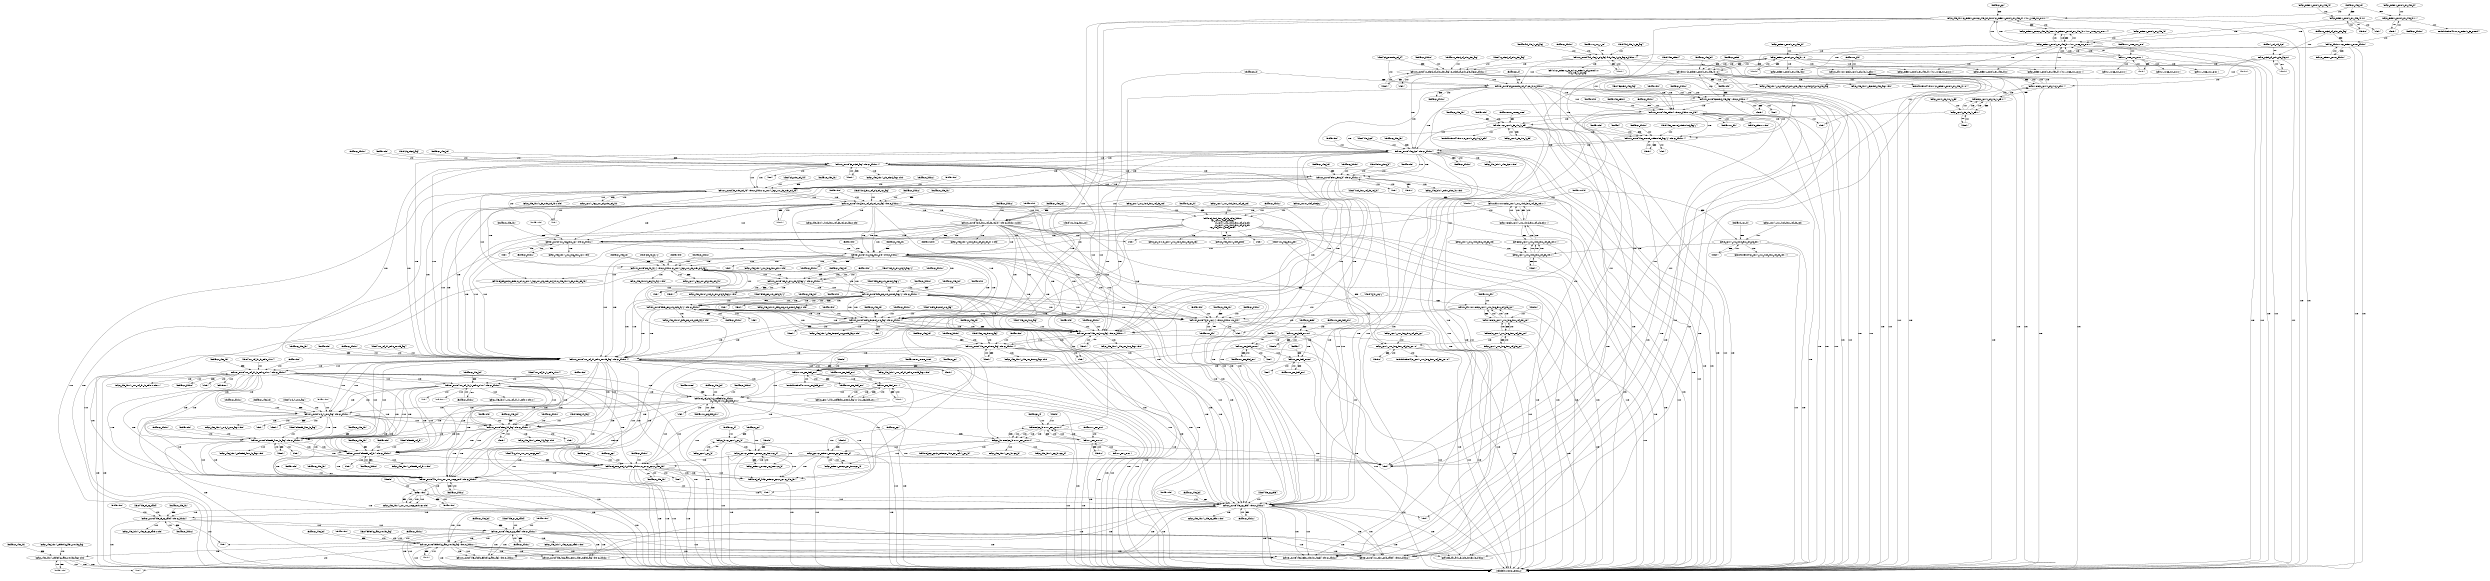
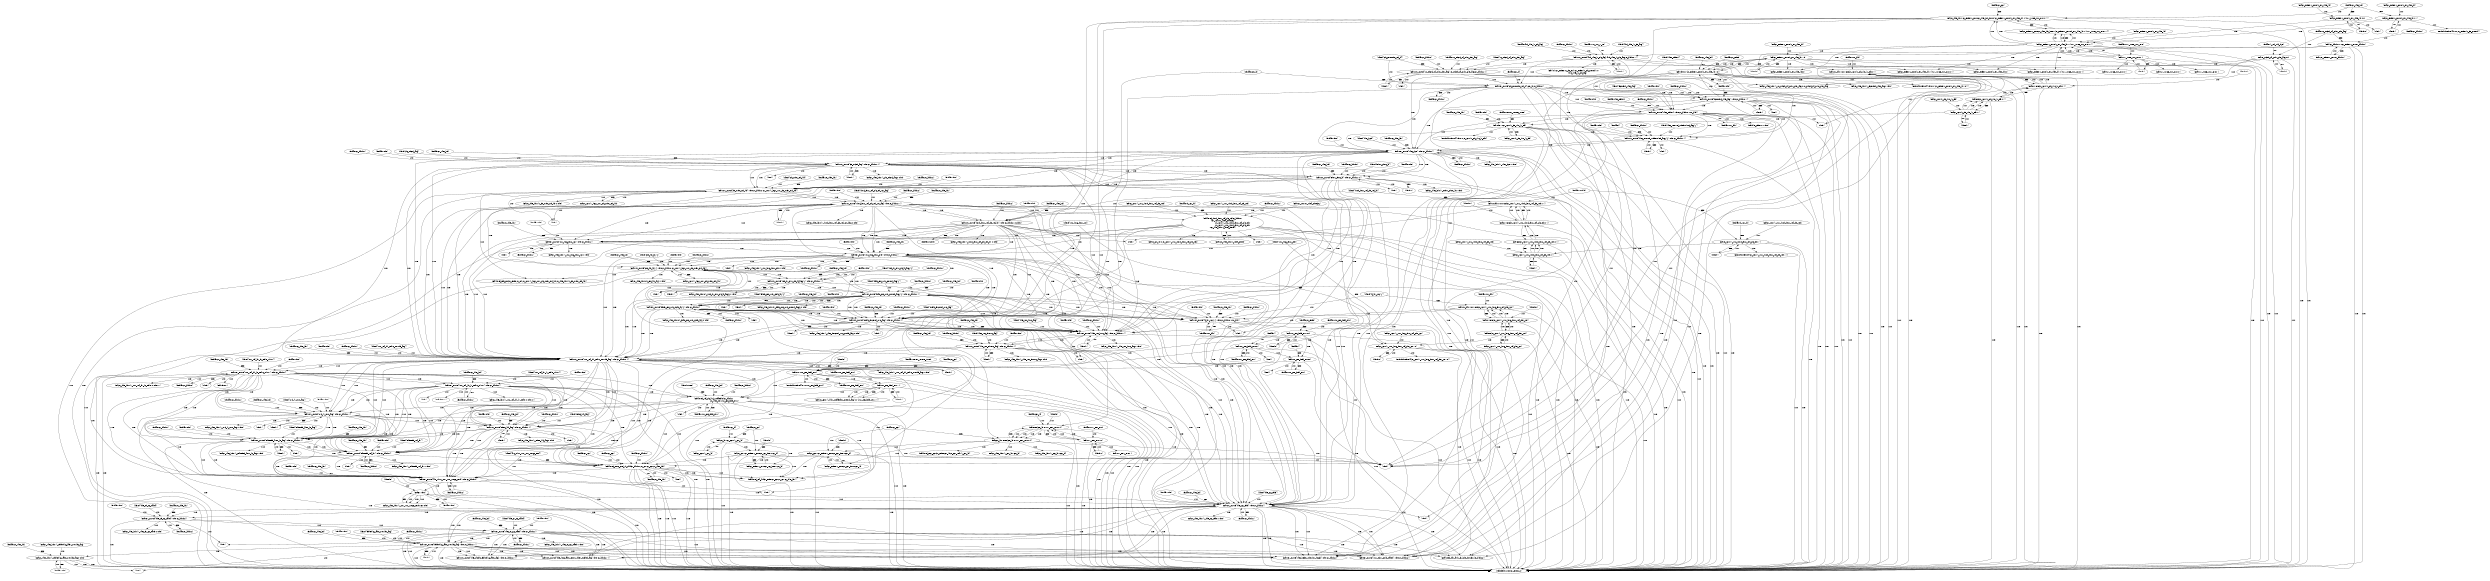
(687, 386) -> (687, 386)
